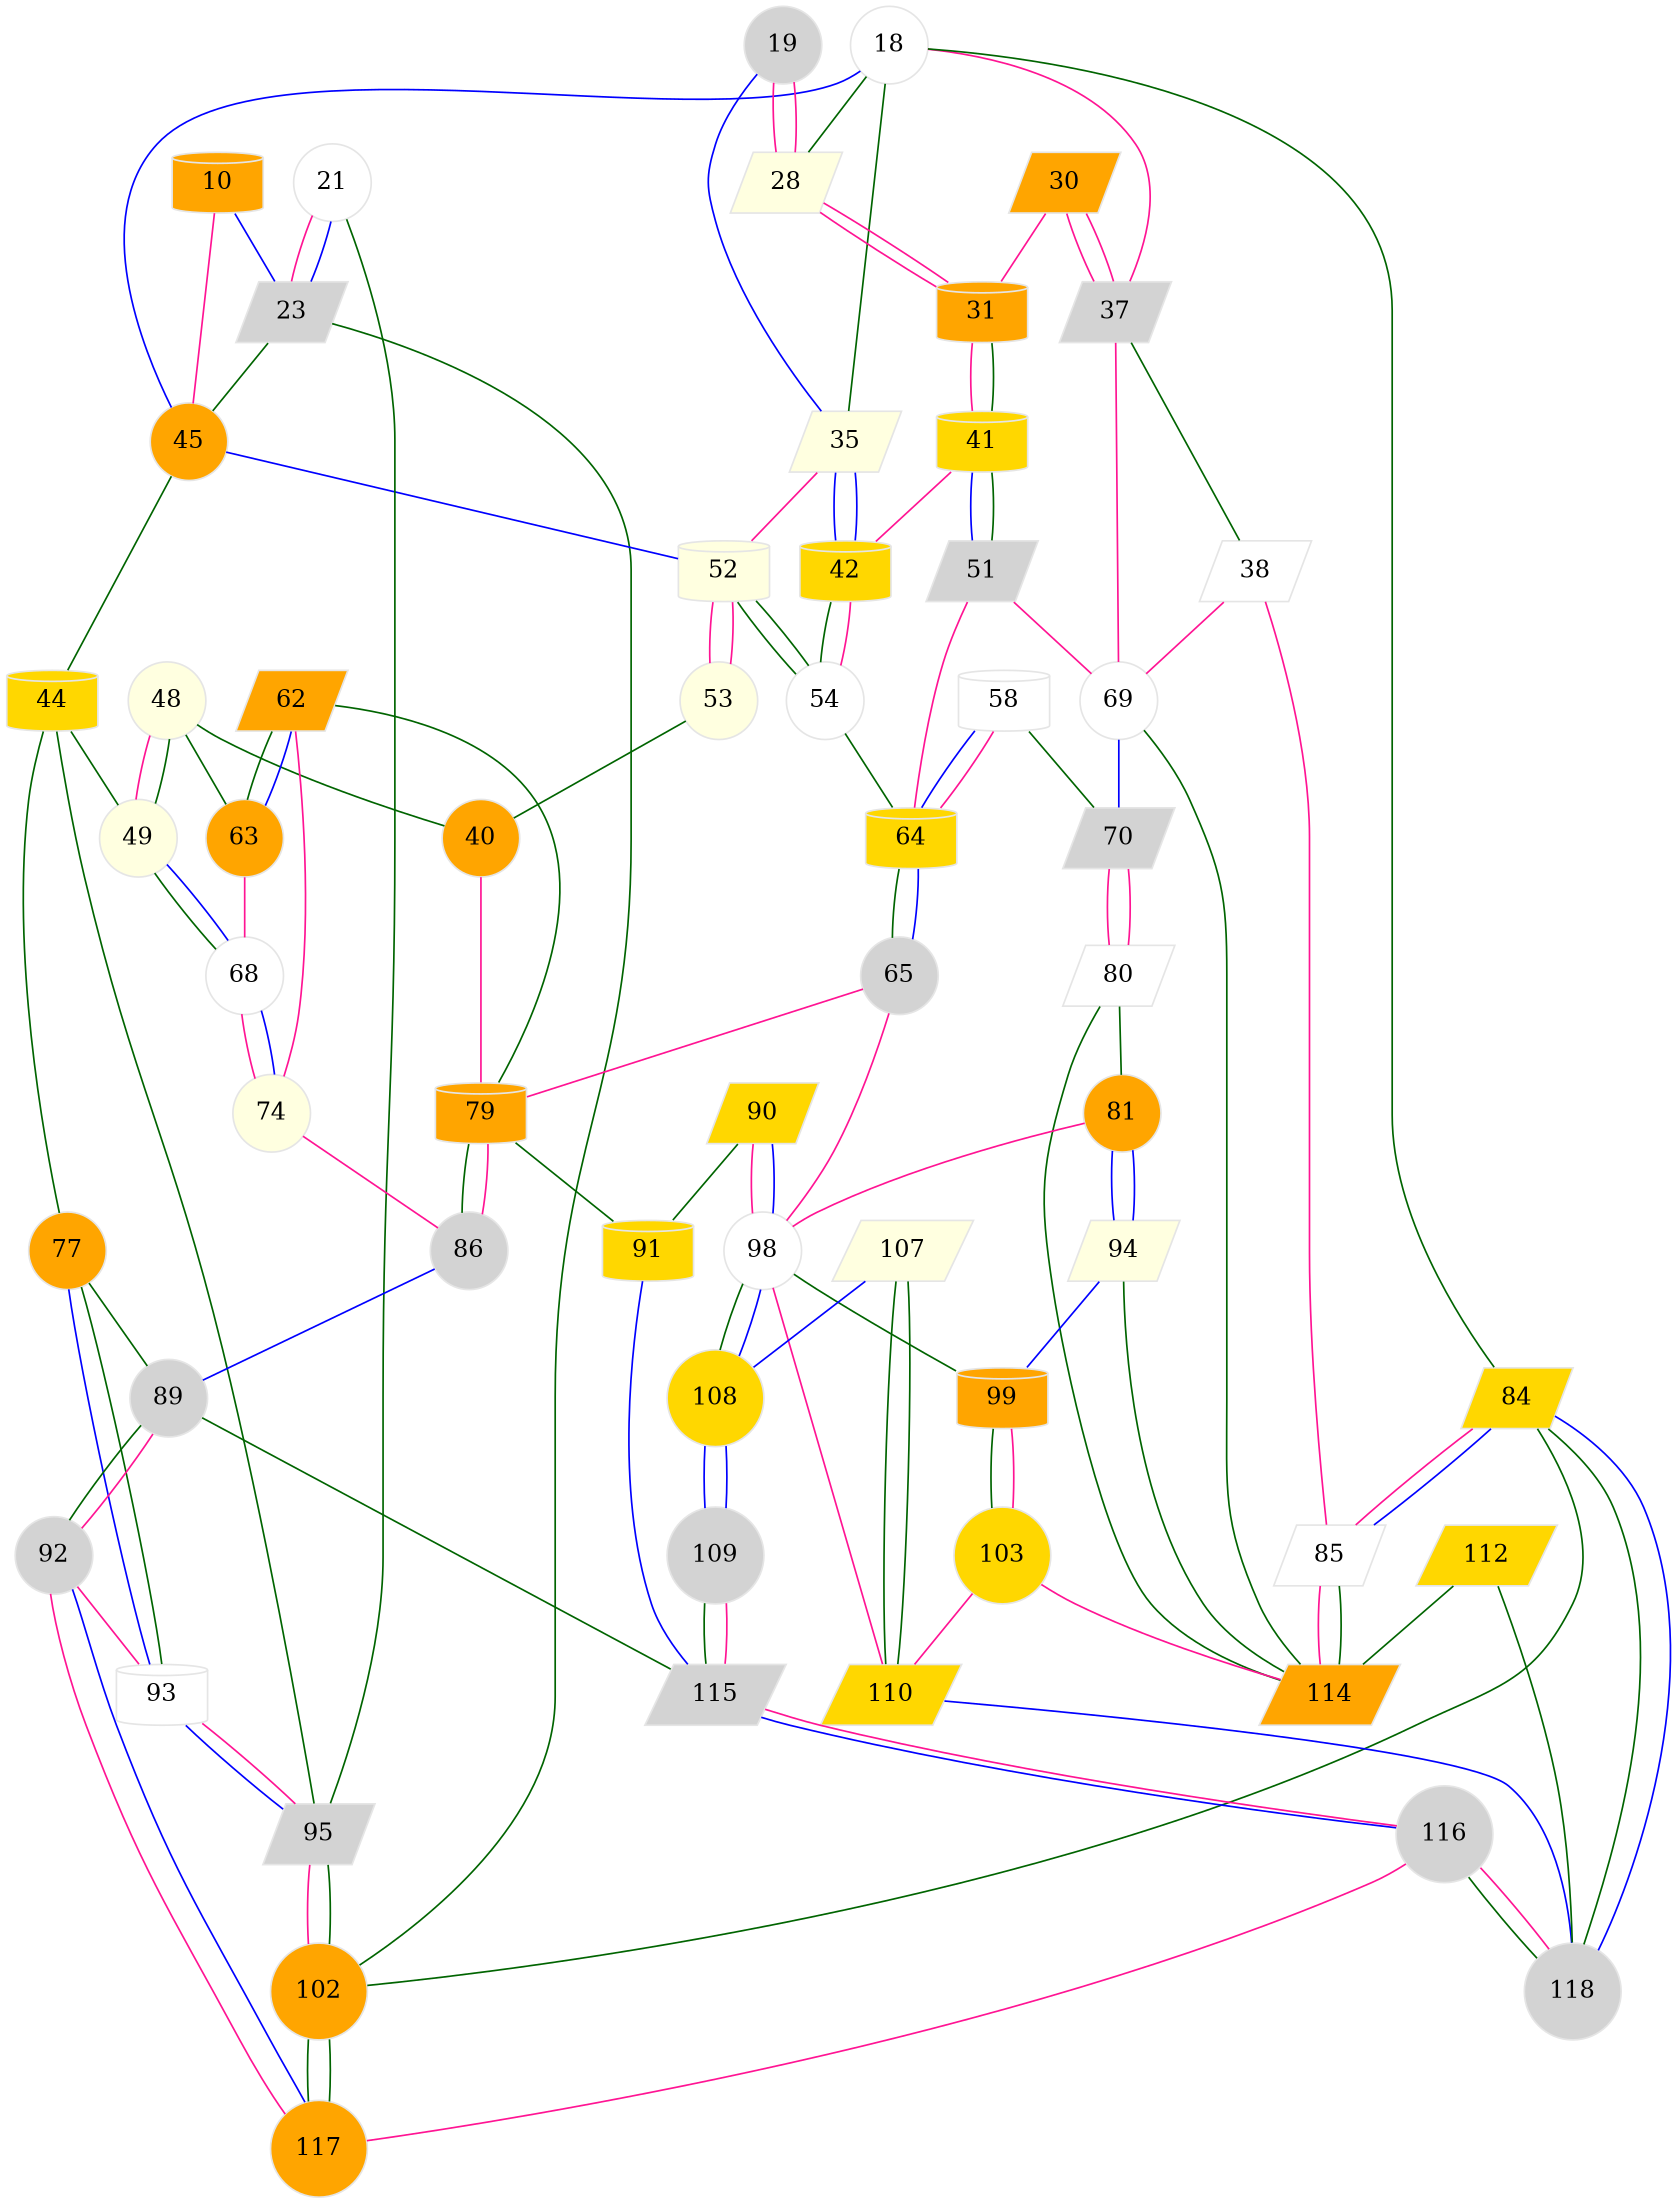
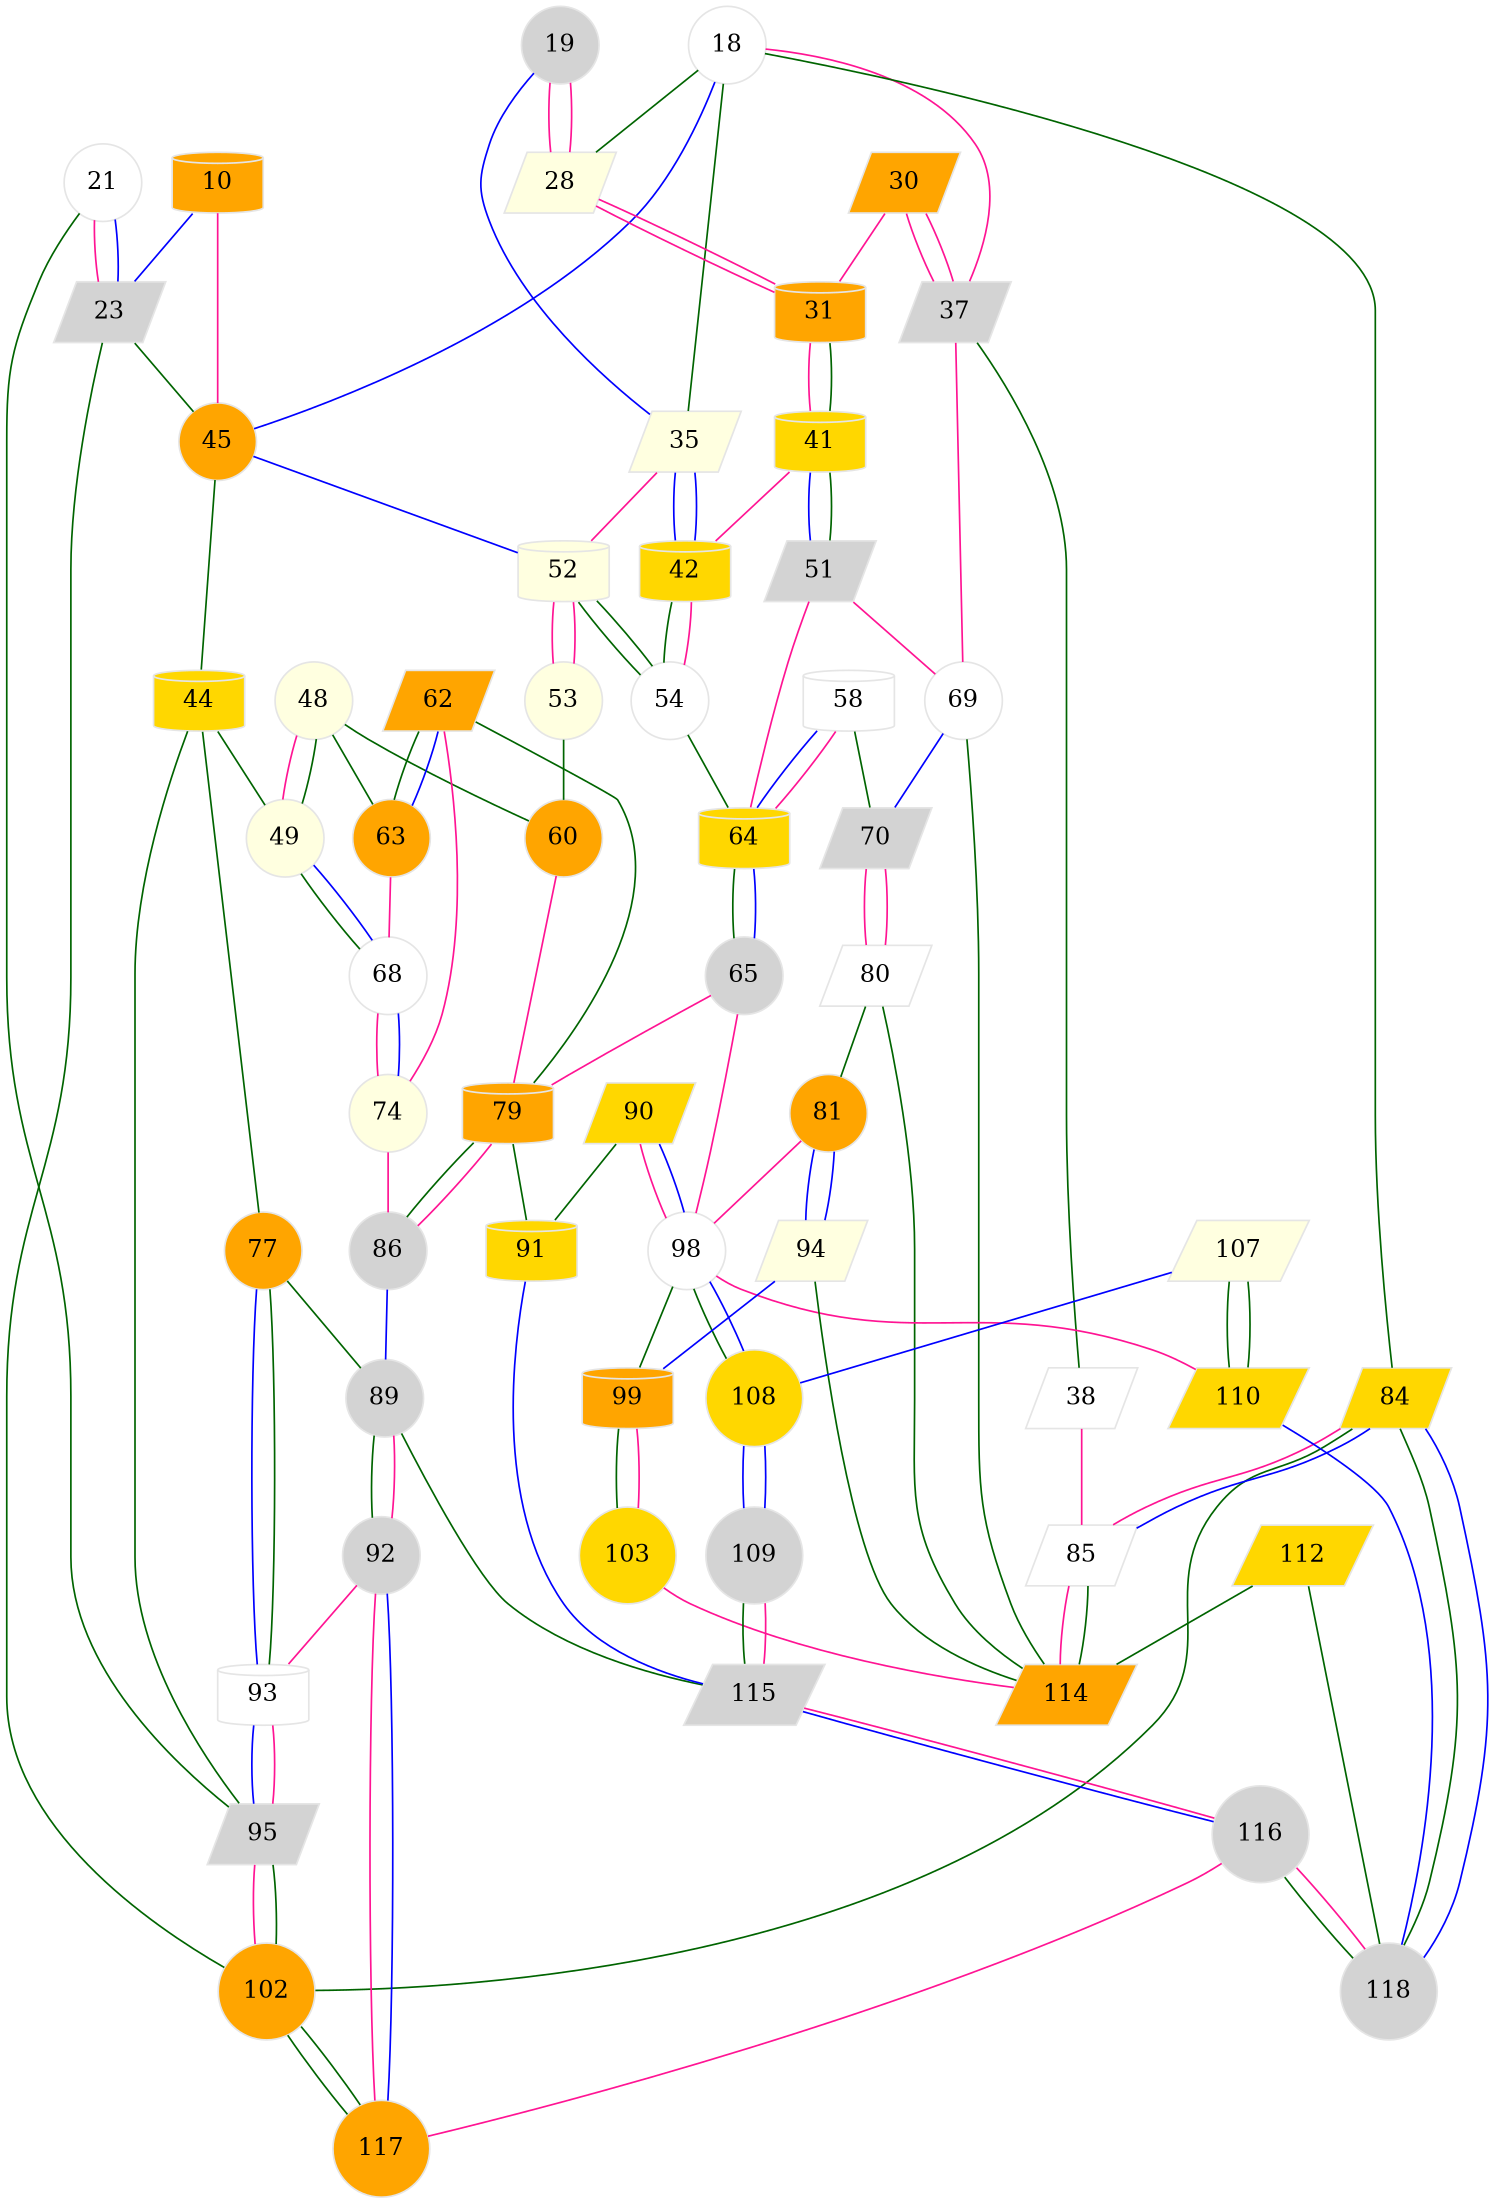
(1185, 638) -> none
(481, 838) -> (564, 838)
(944, 1629) -> none
